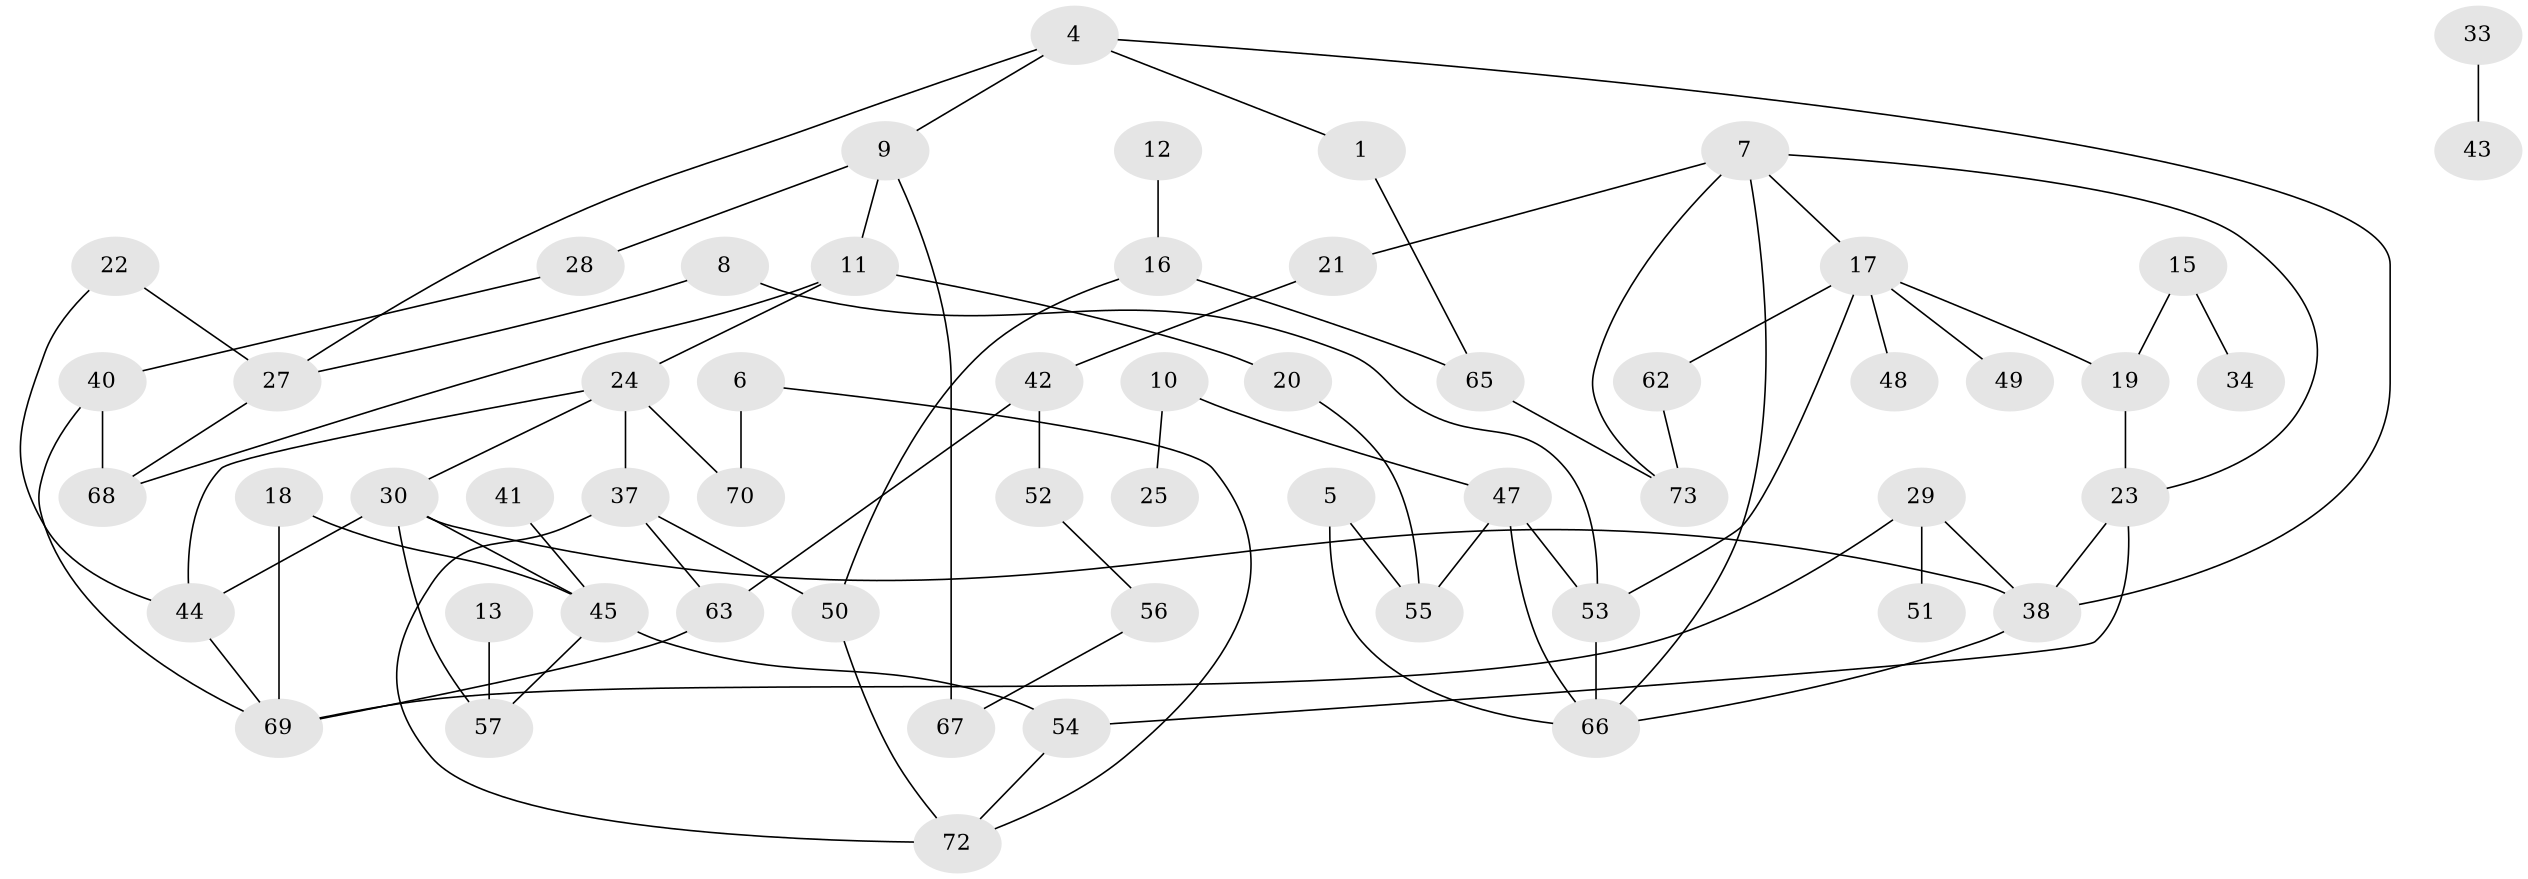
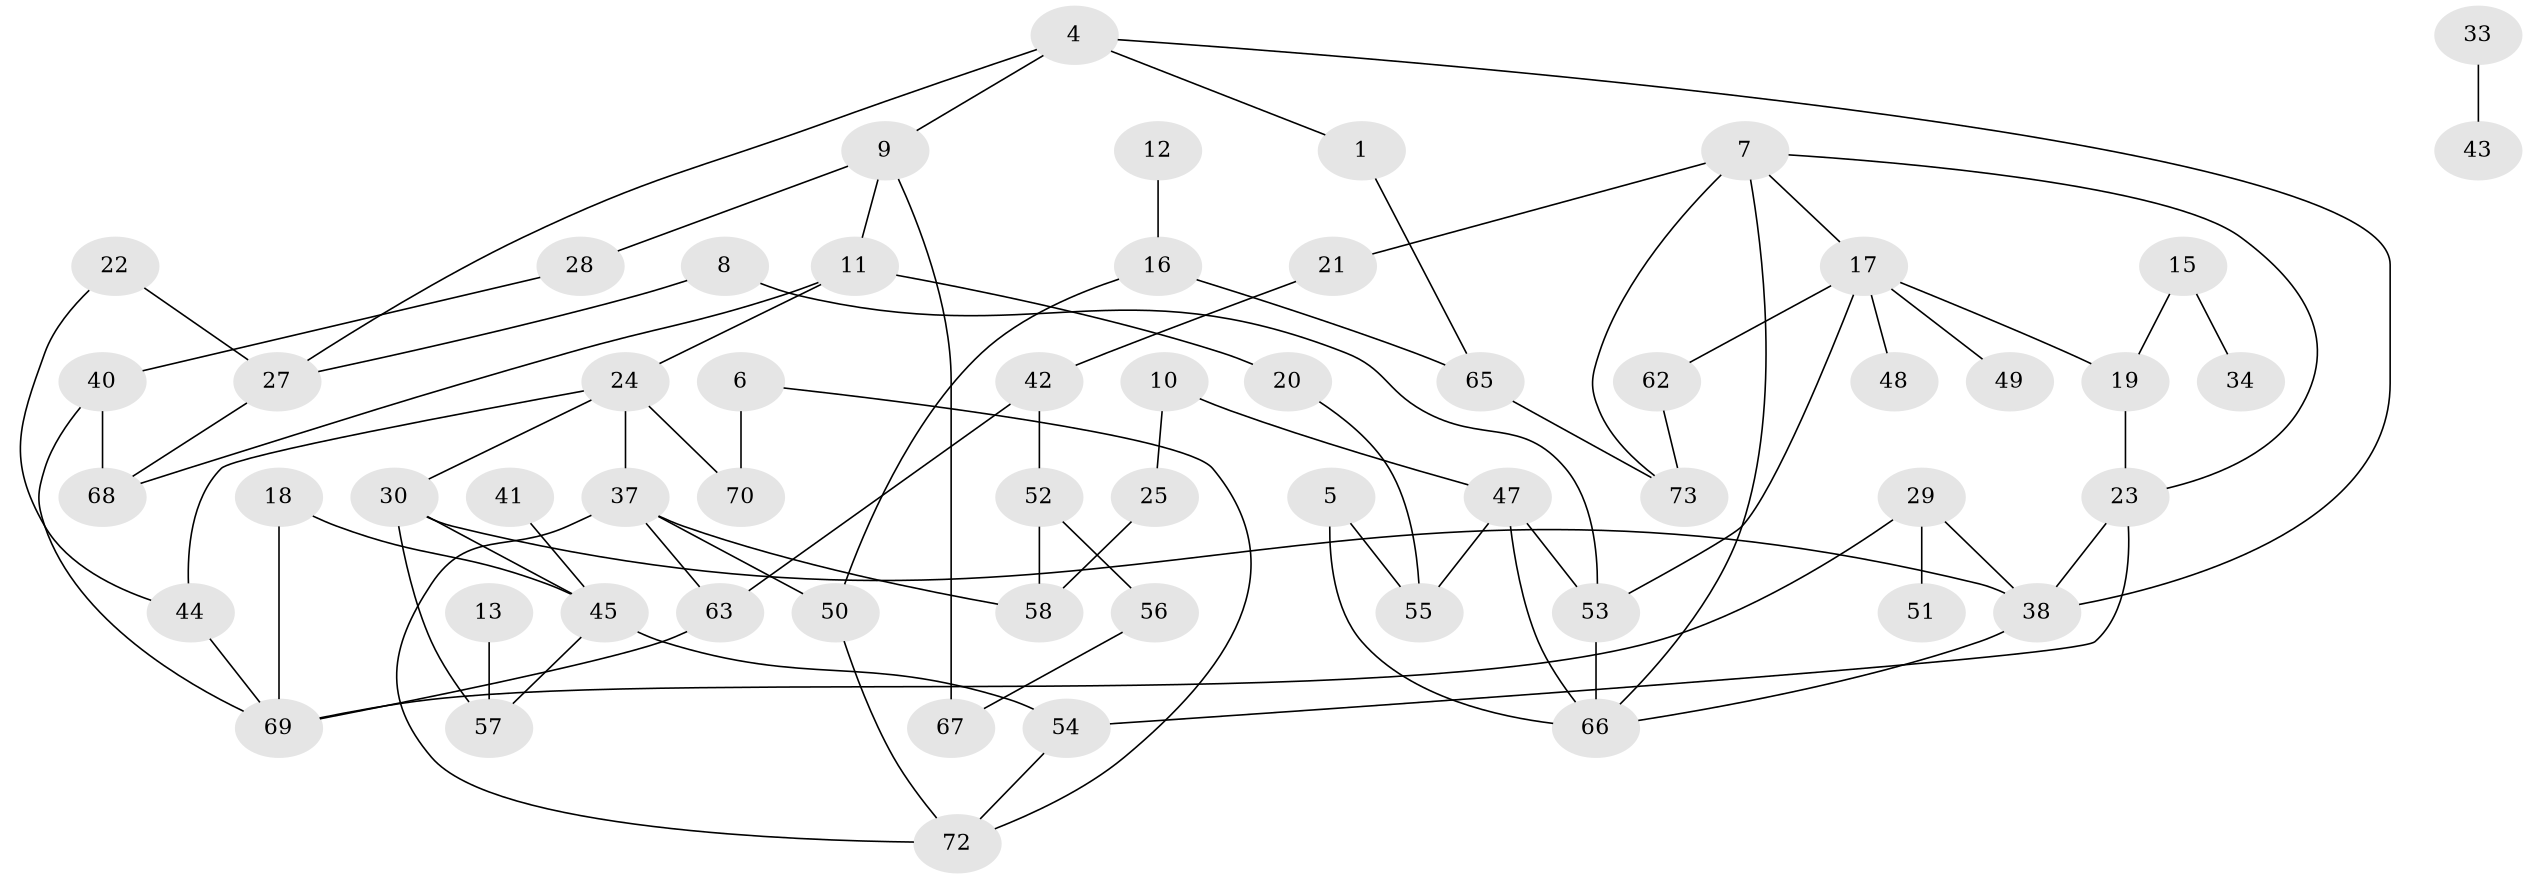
(293, 555) -> none
none -> (1039, 613)
